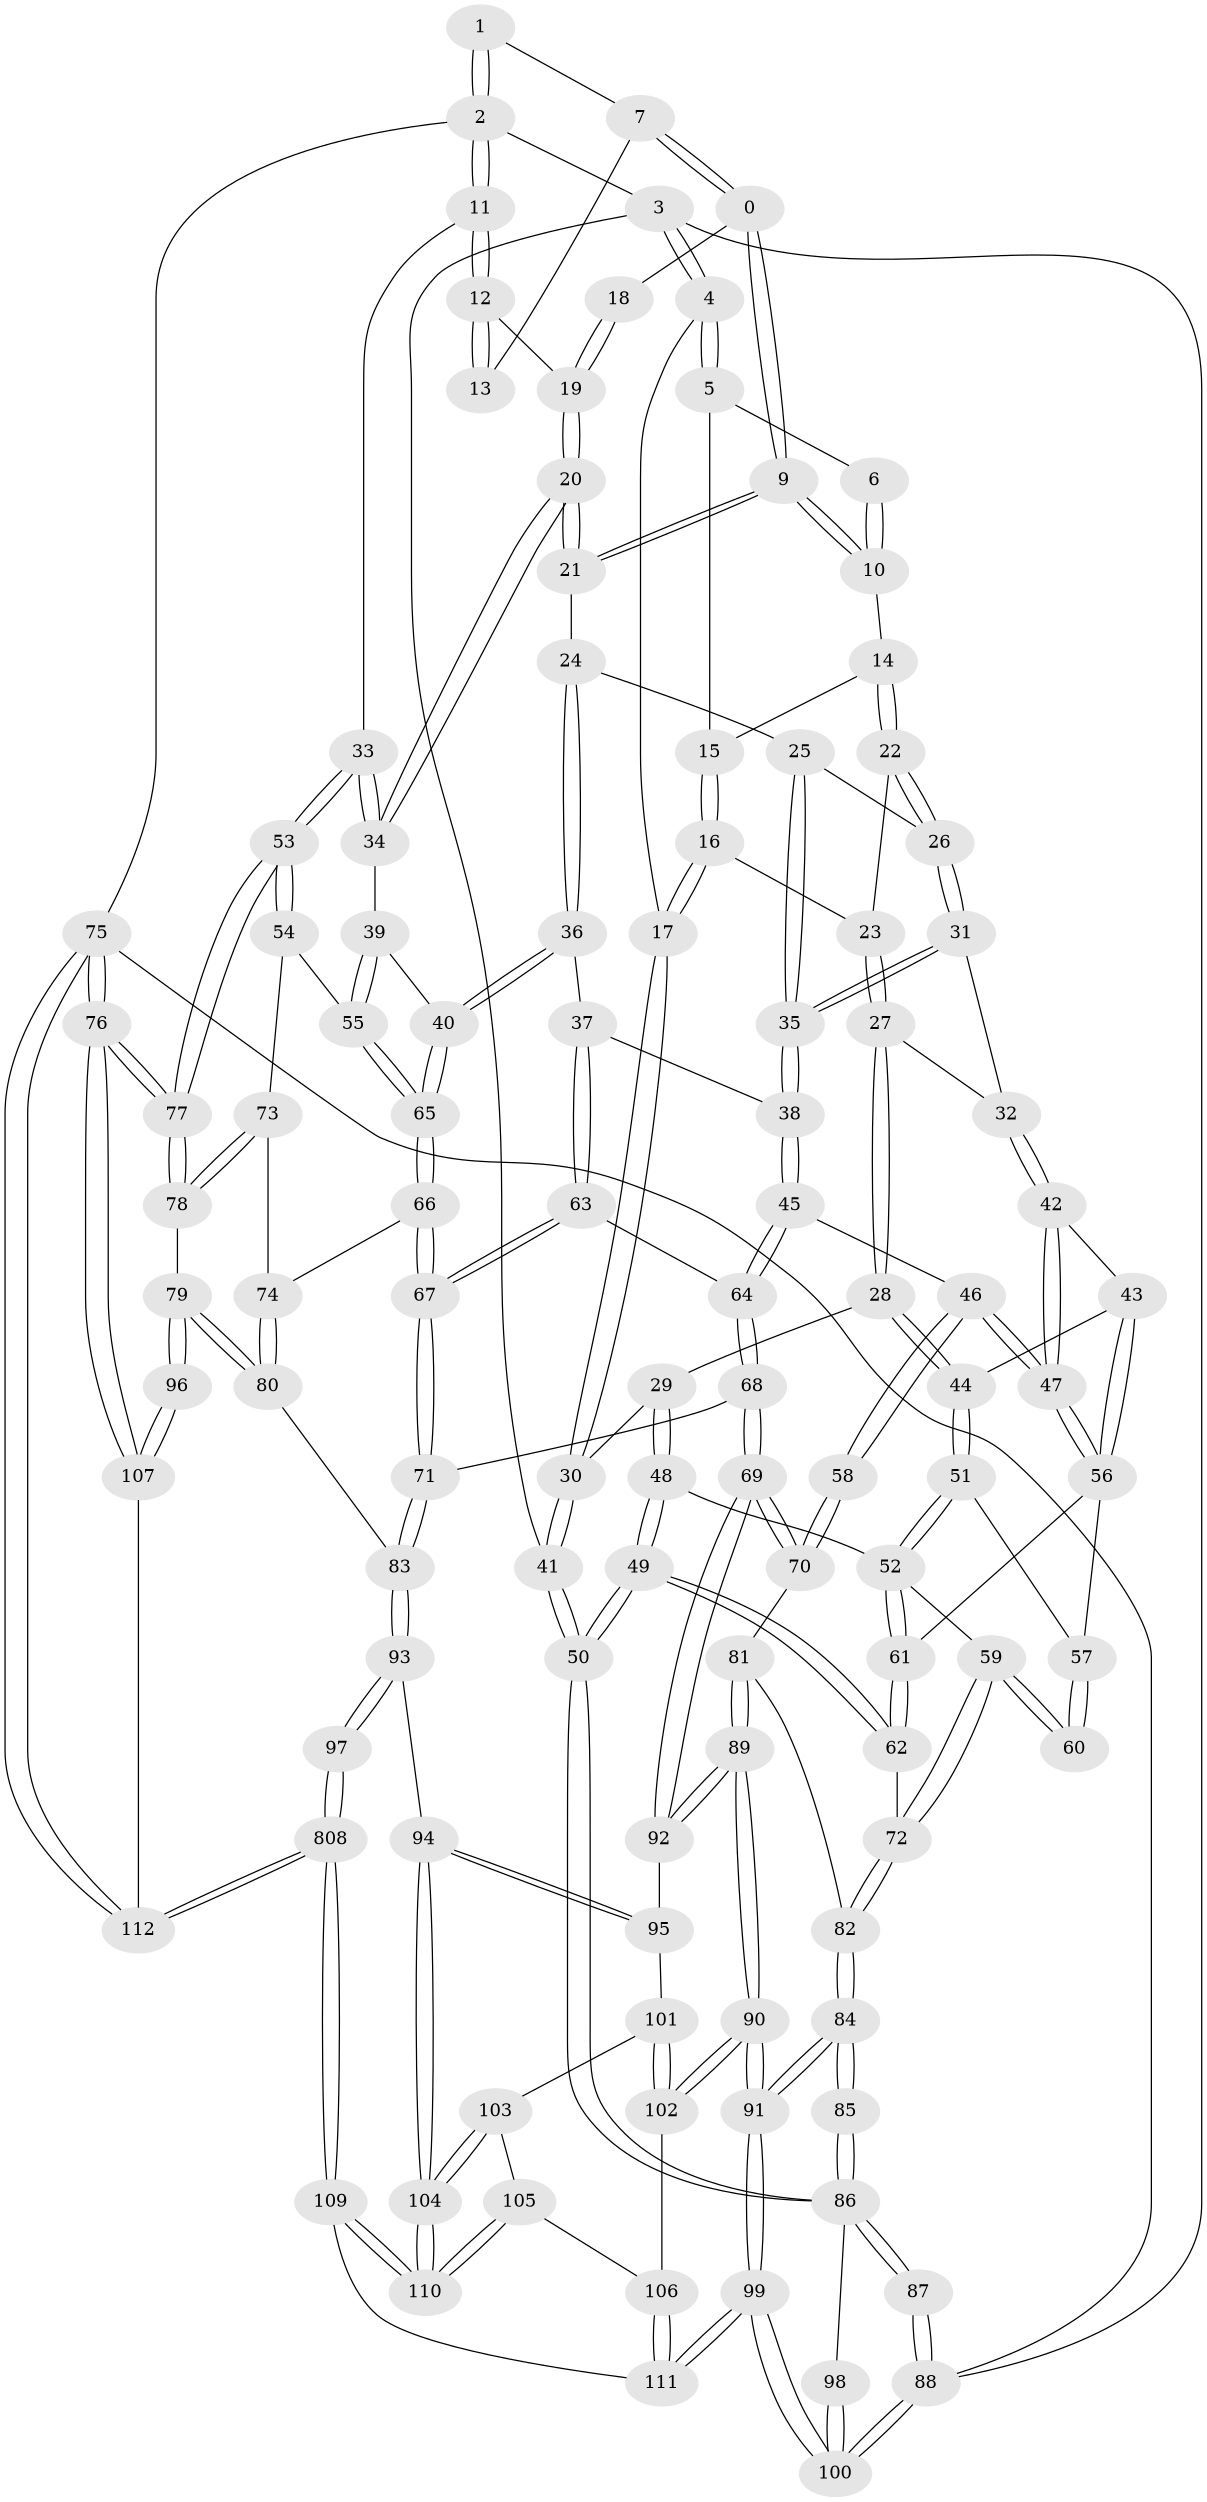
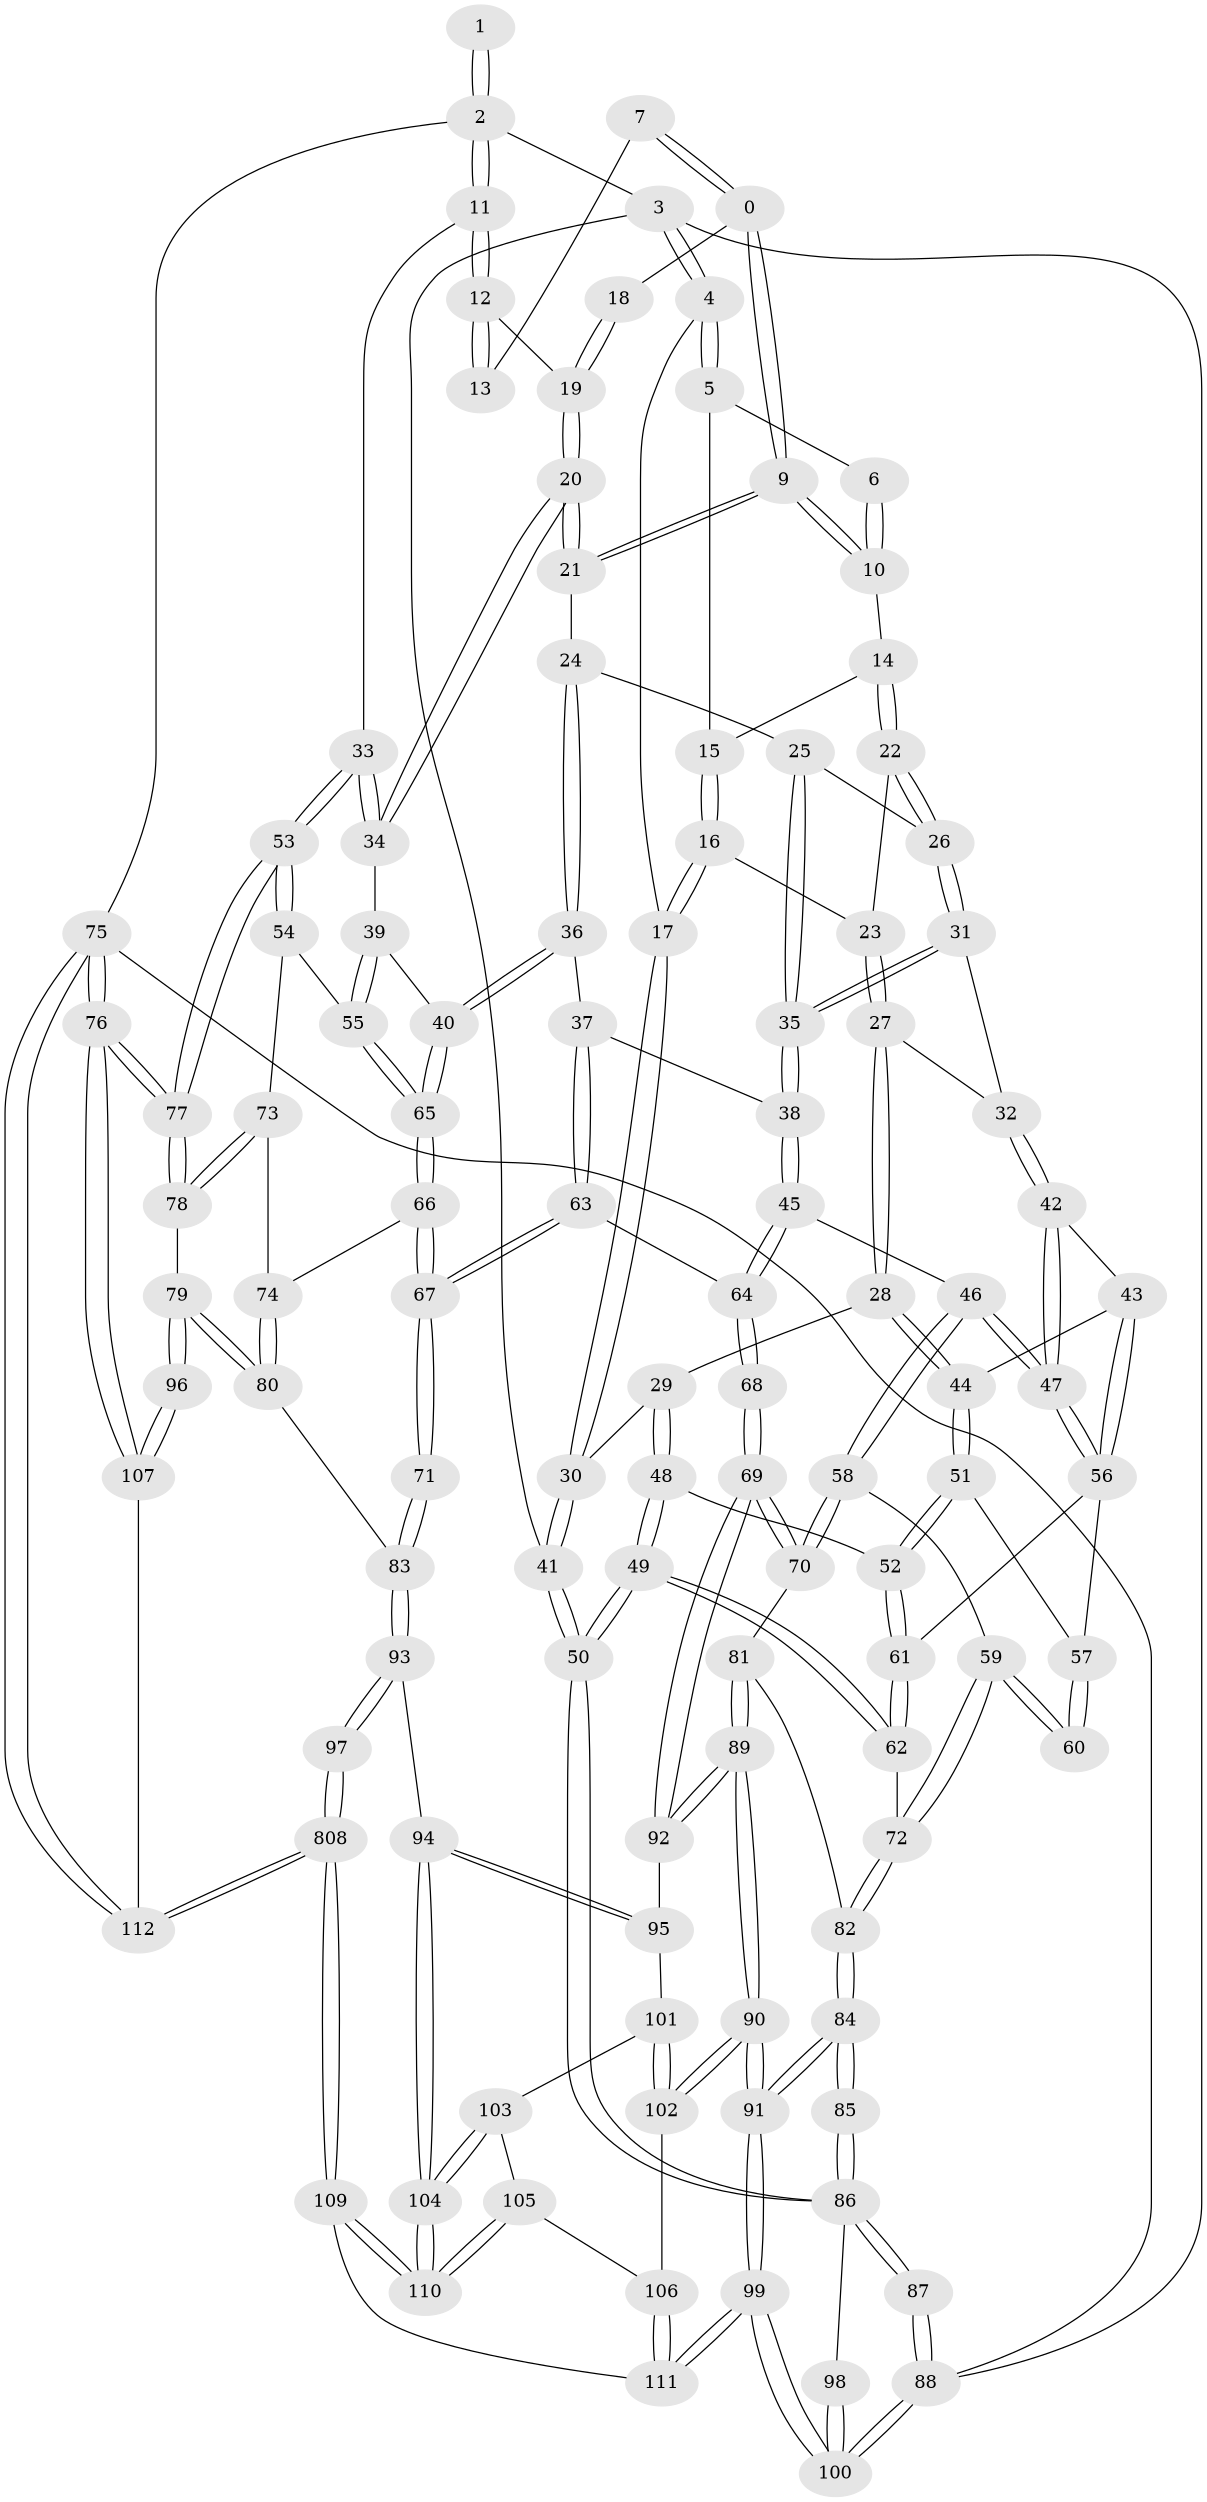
(560, 73) -> none
(600, 1438) -> none
(940, 1612) -> (942, 1552)
